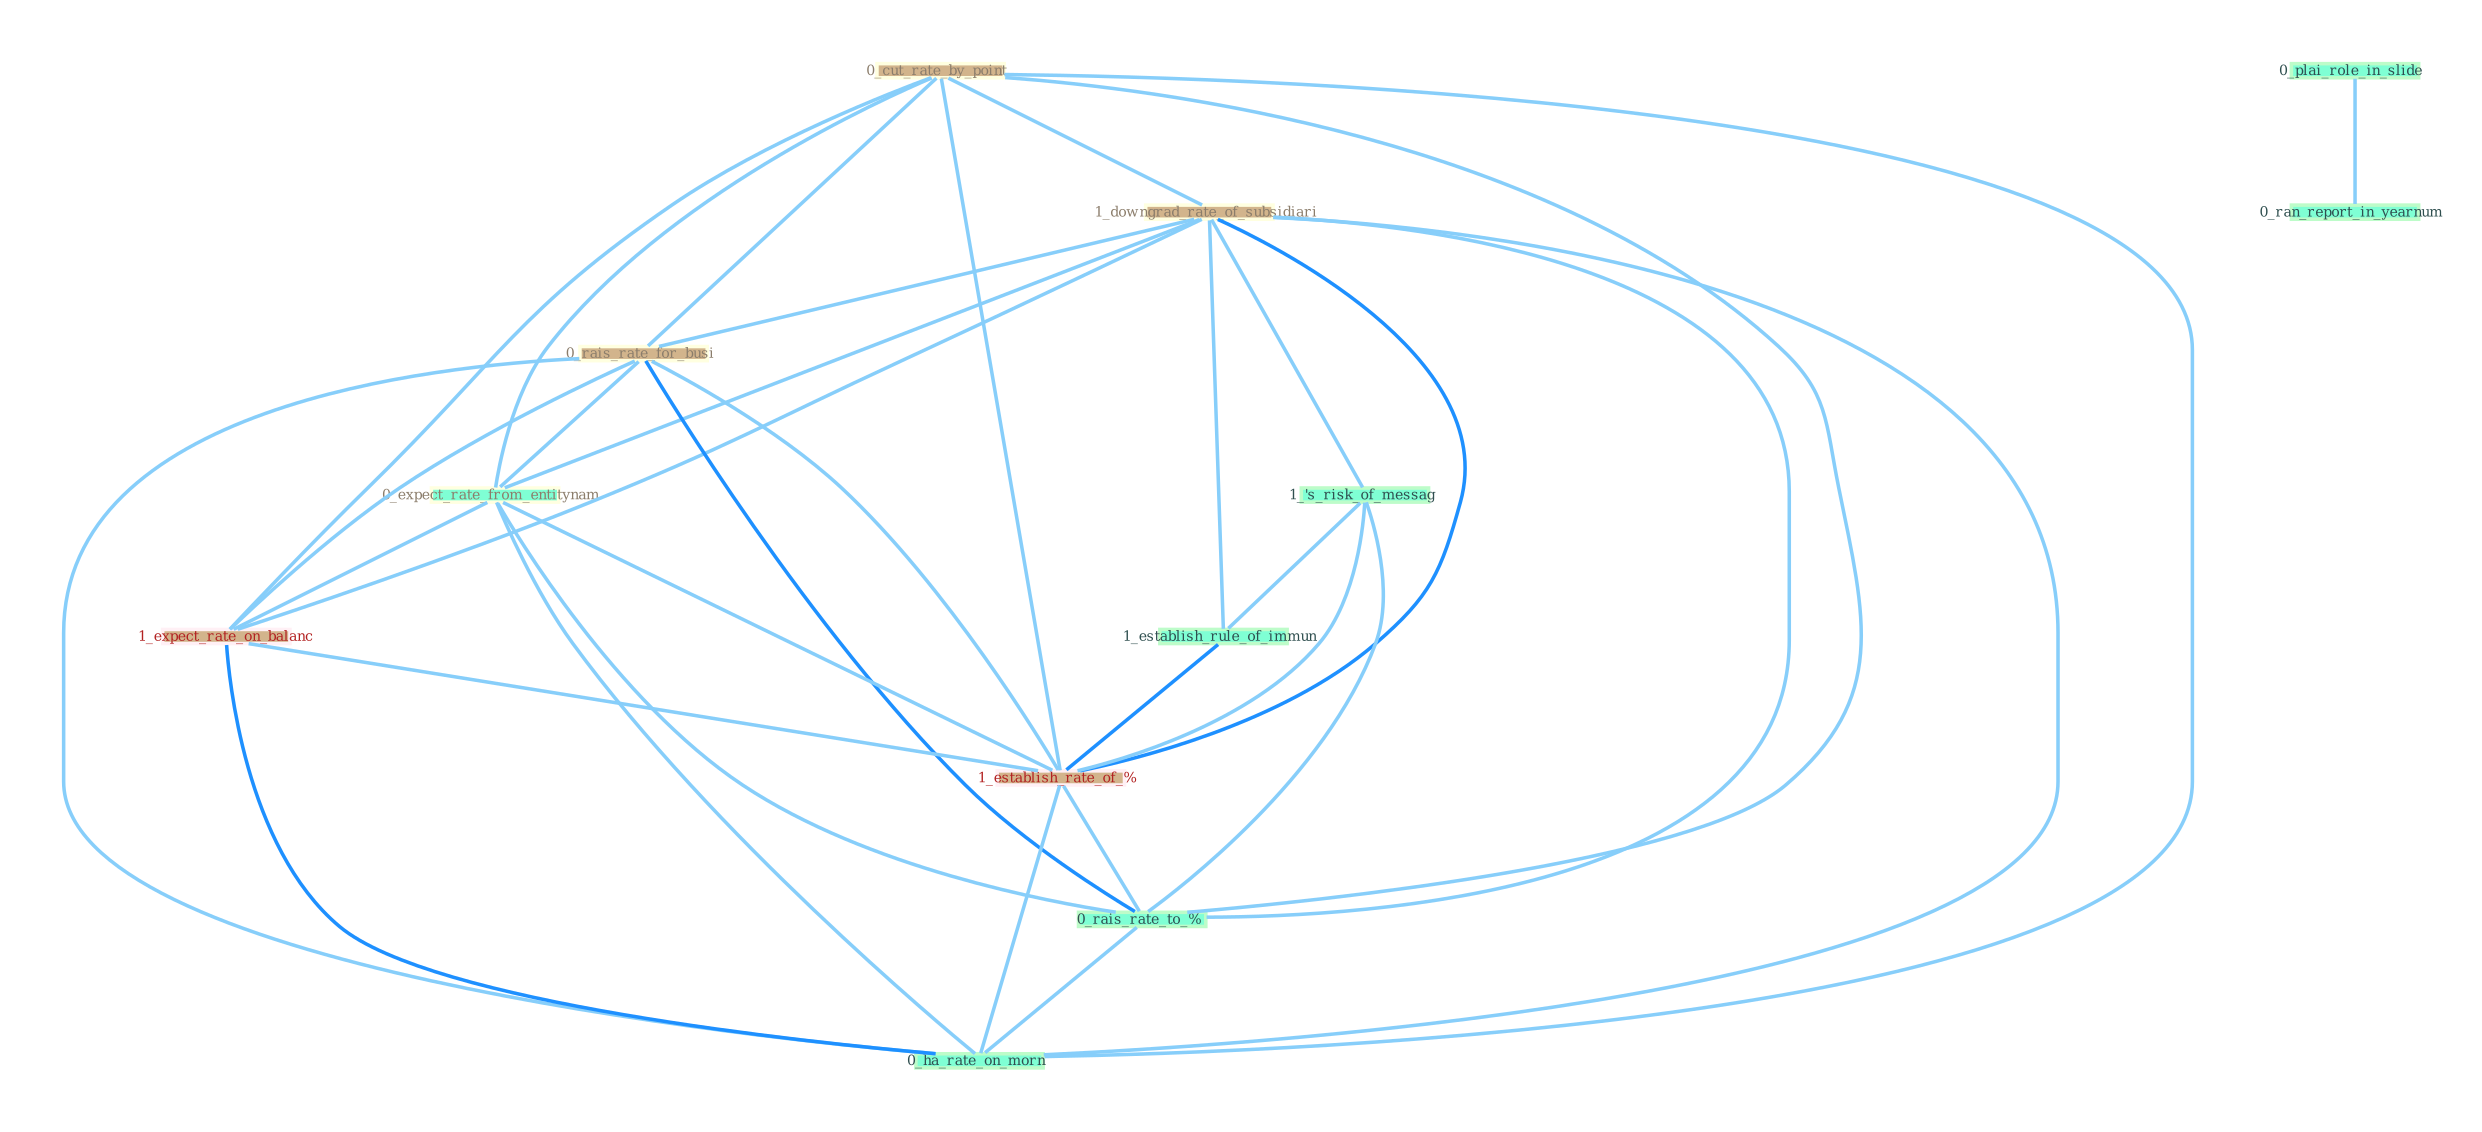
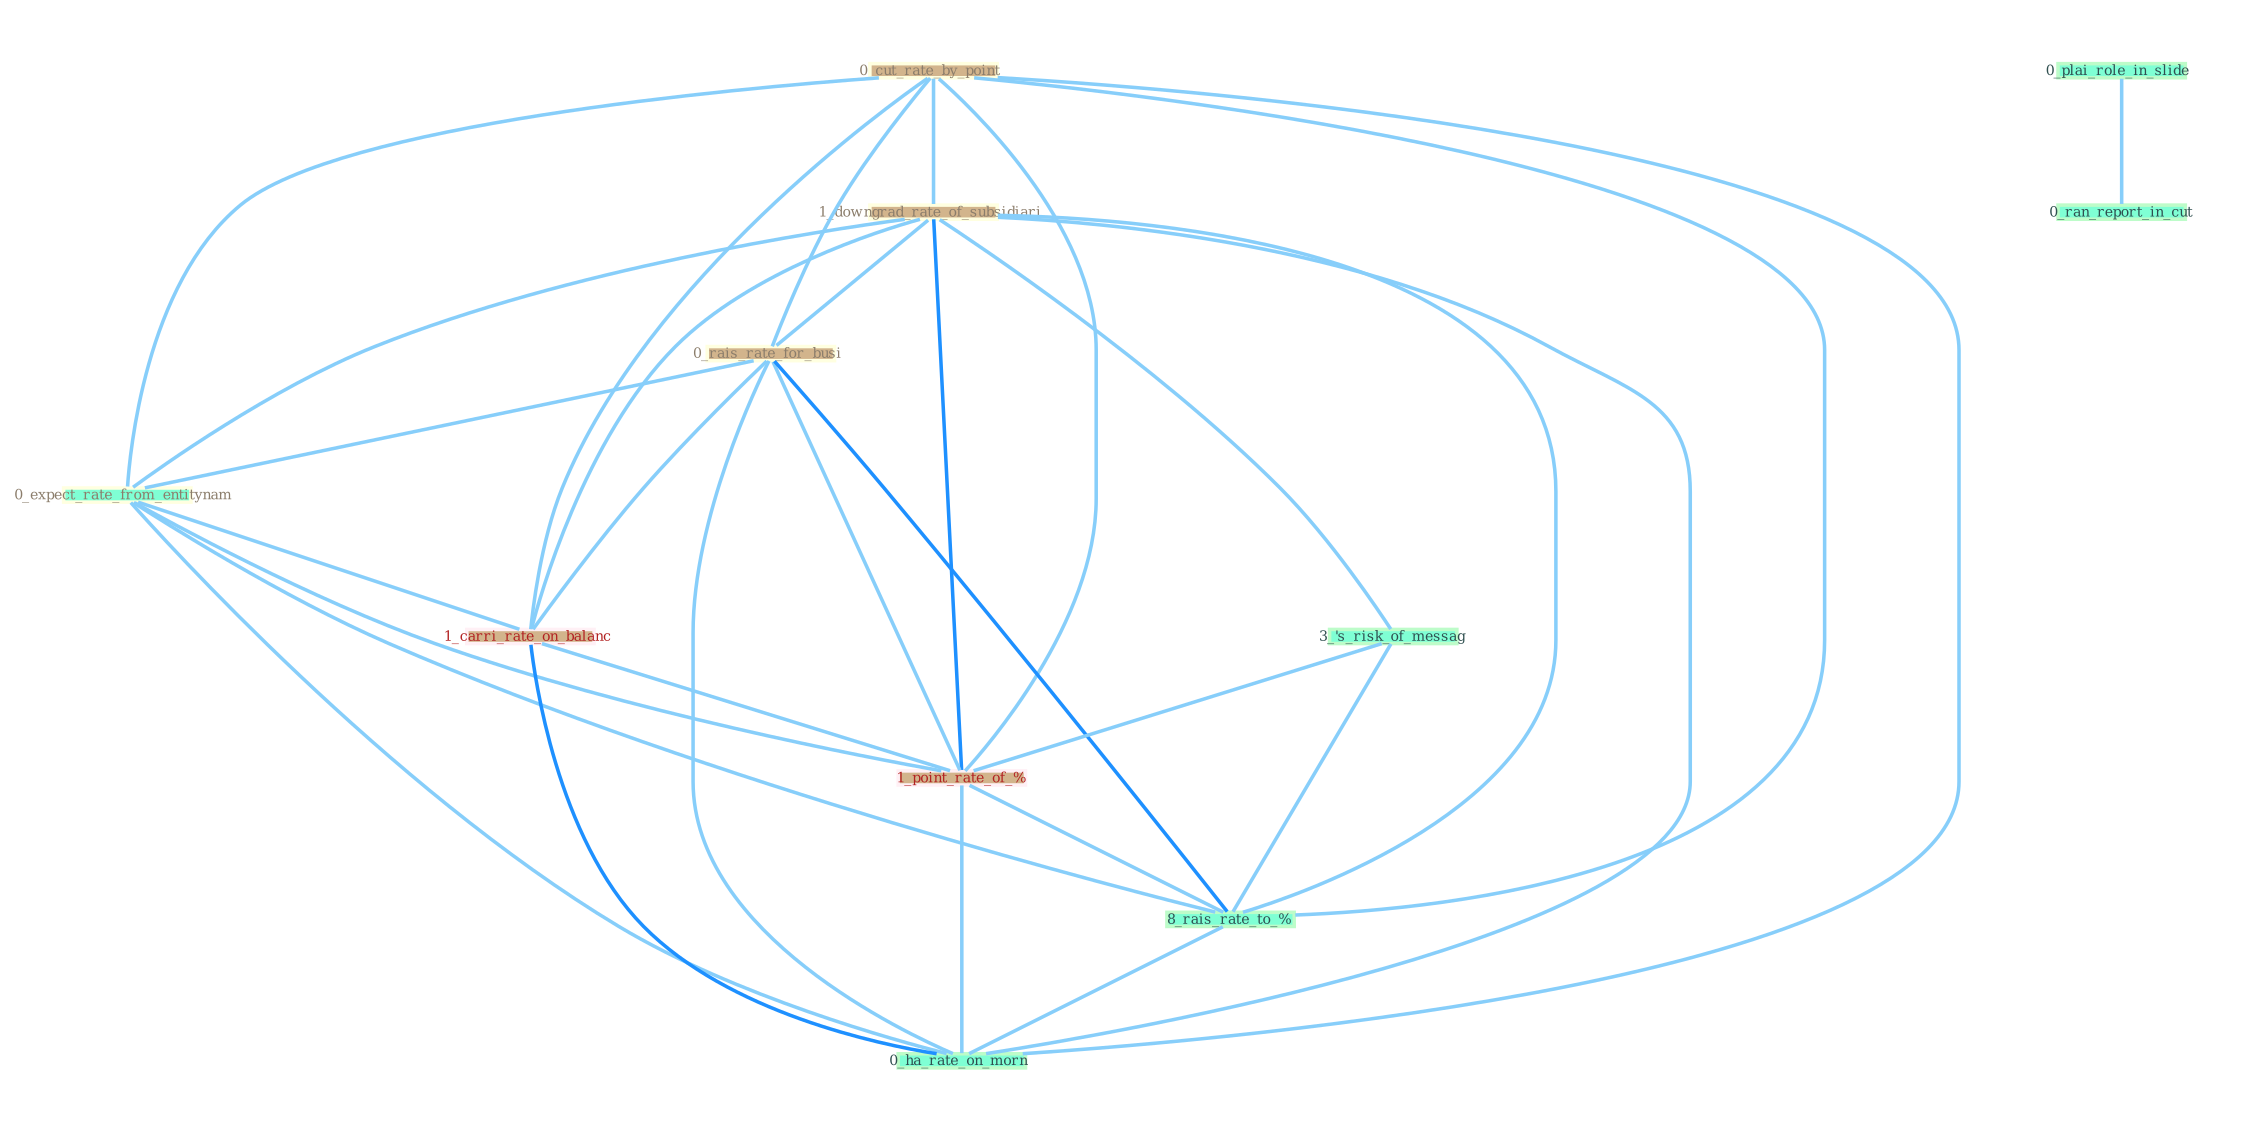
(2355, 212) -> (2122, 212)
(1365, 495) -> (1393, 636)
(226, 636) -> (530, 636)
(1223, 636) -> none
(1061, 778) -> (962, 778)
(1142, 919) -> (1231, 919)
